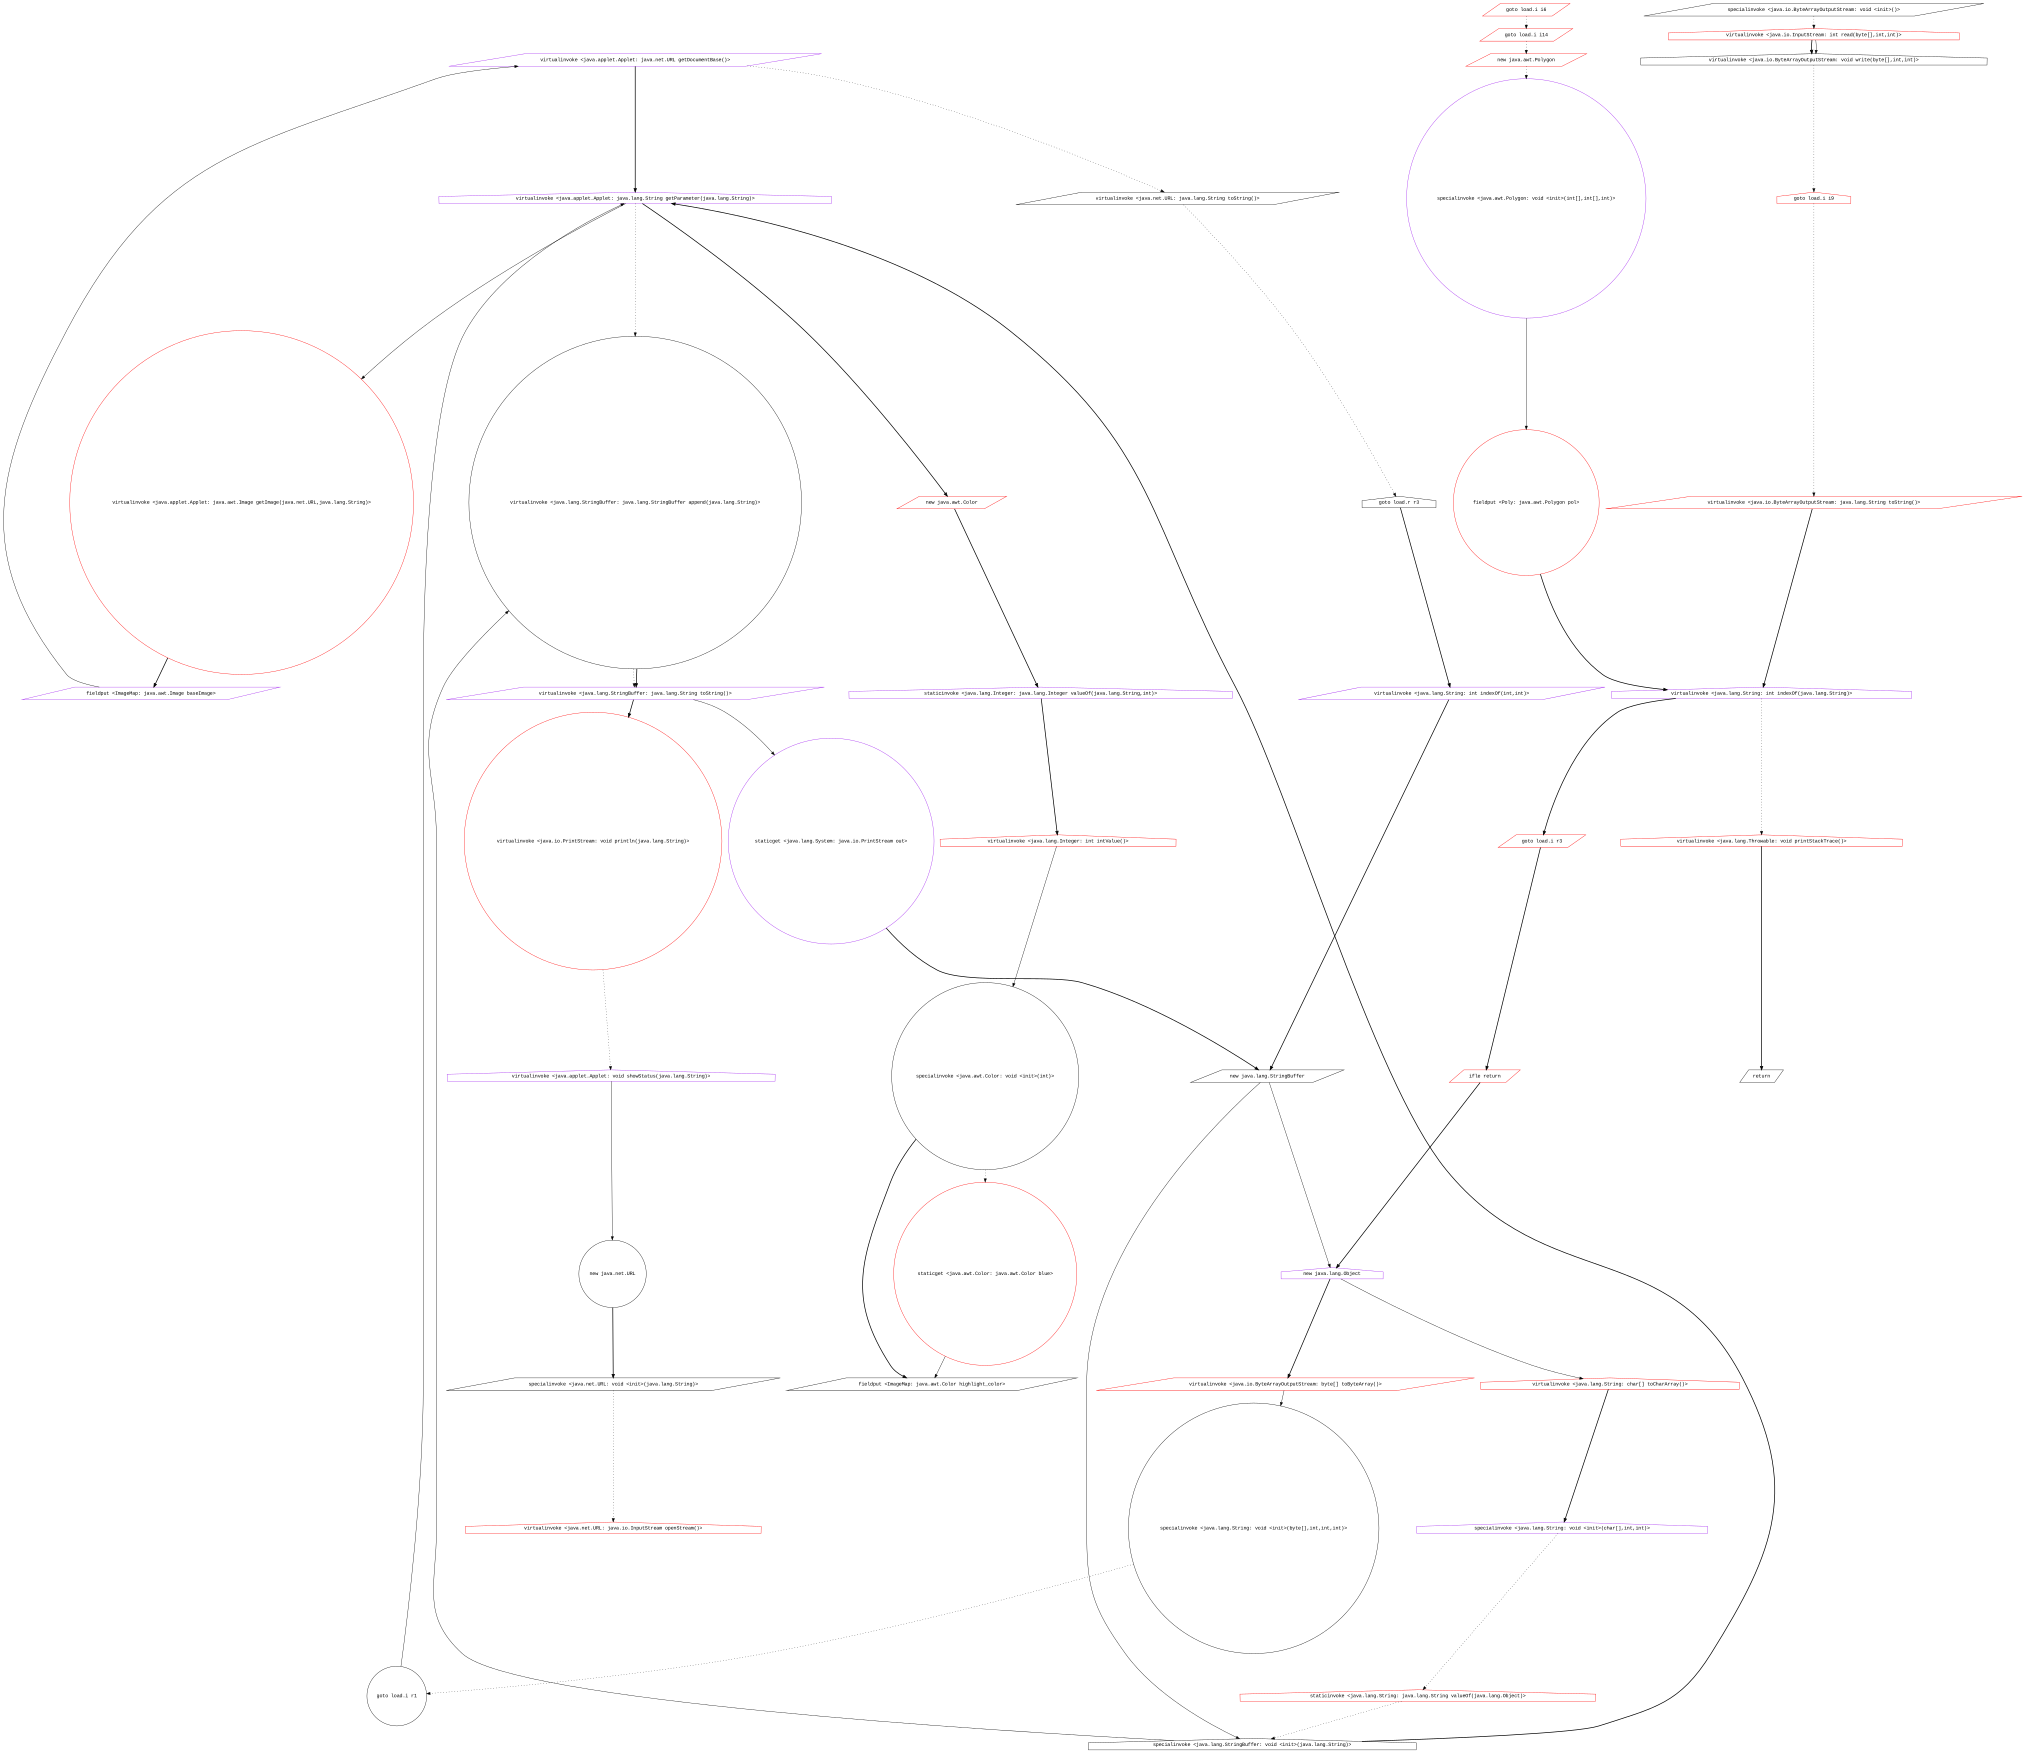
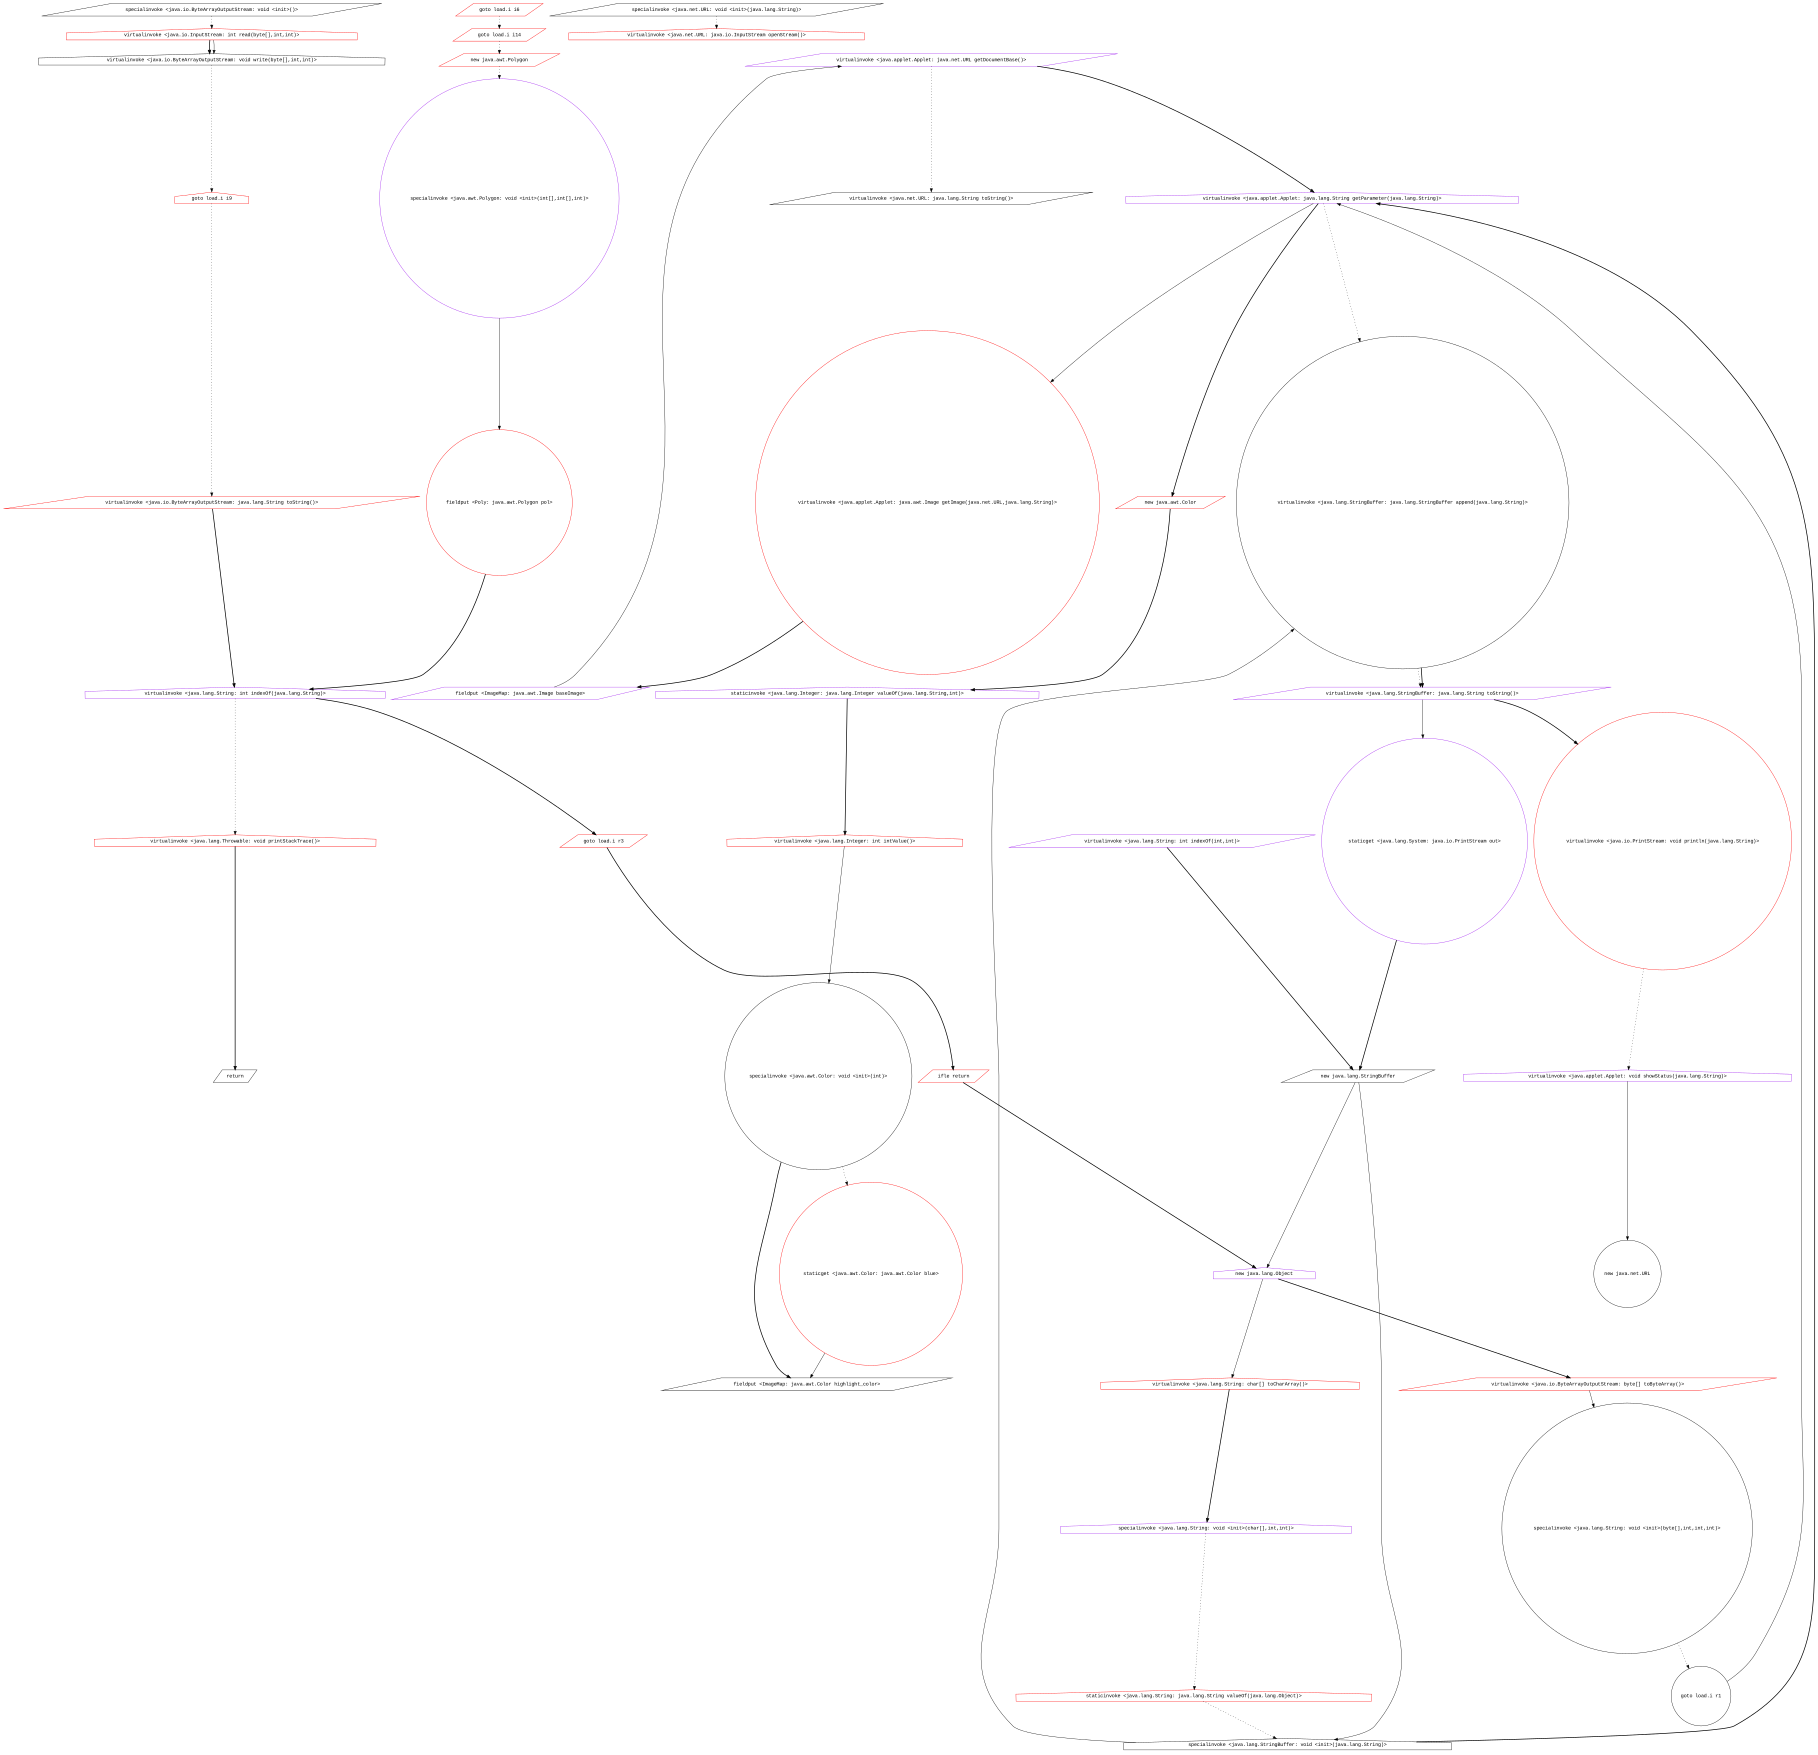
(1399, 503) -> none
(613, 1341) -> none
